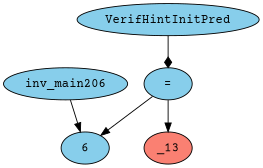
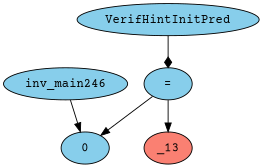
(66, 84) -> (66, 84)
(85, 148) -> (85, 148)
